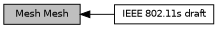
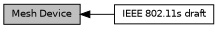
(42, 14) -> (42, 14)
